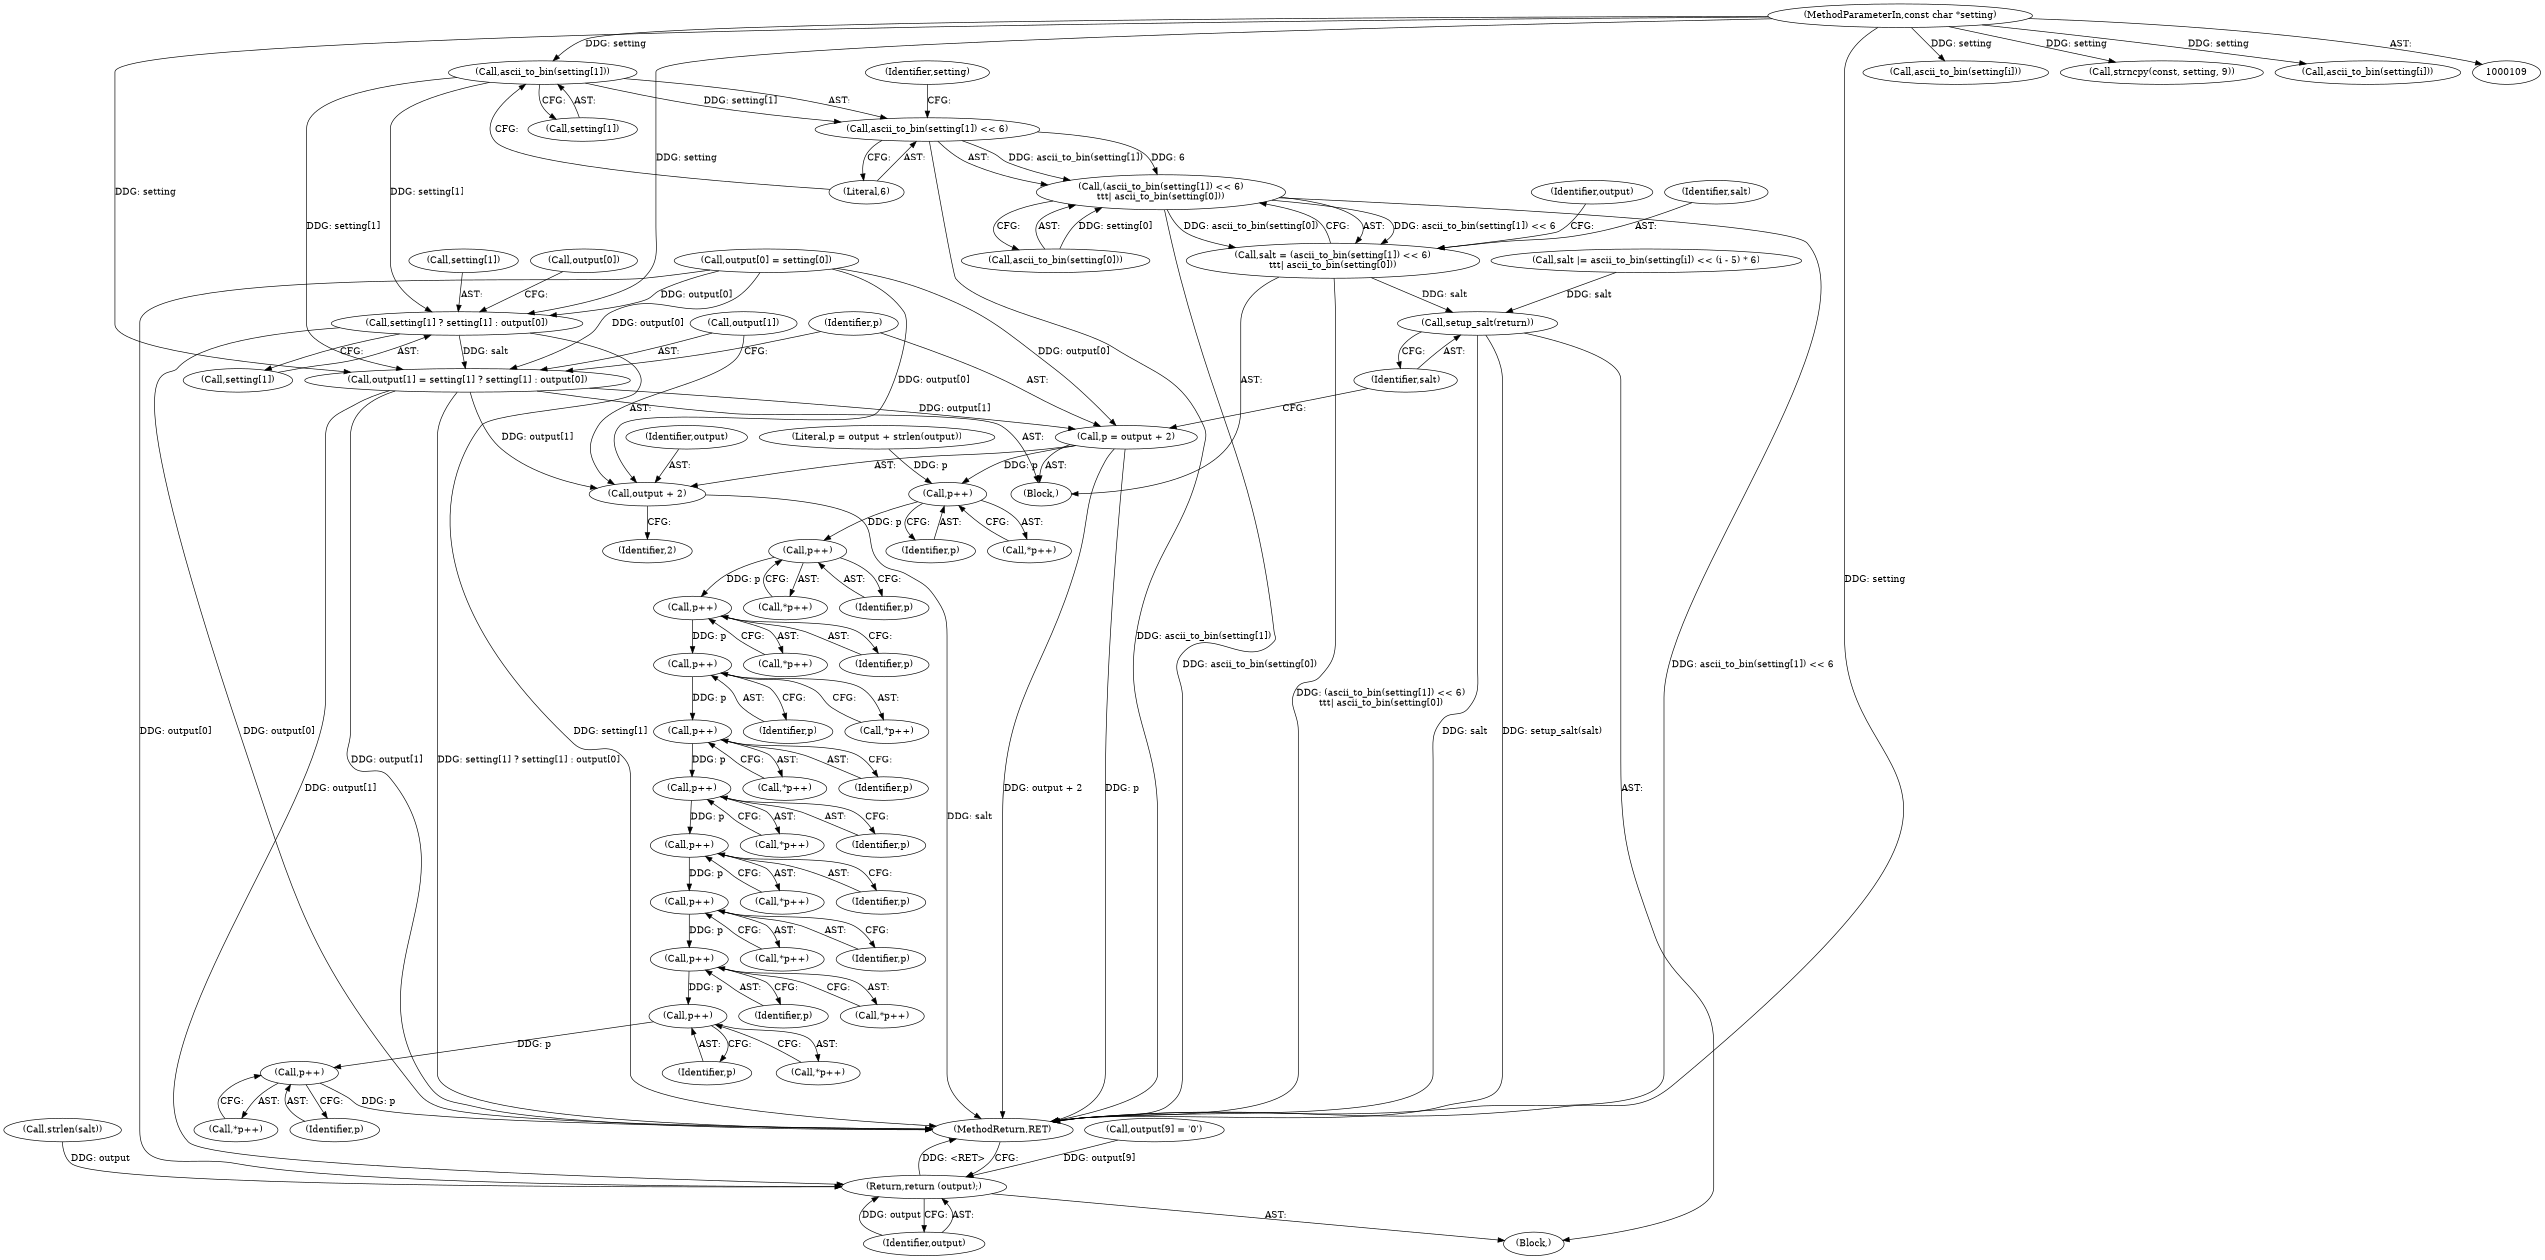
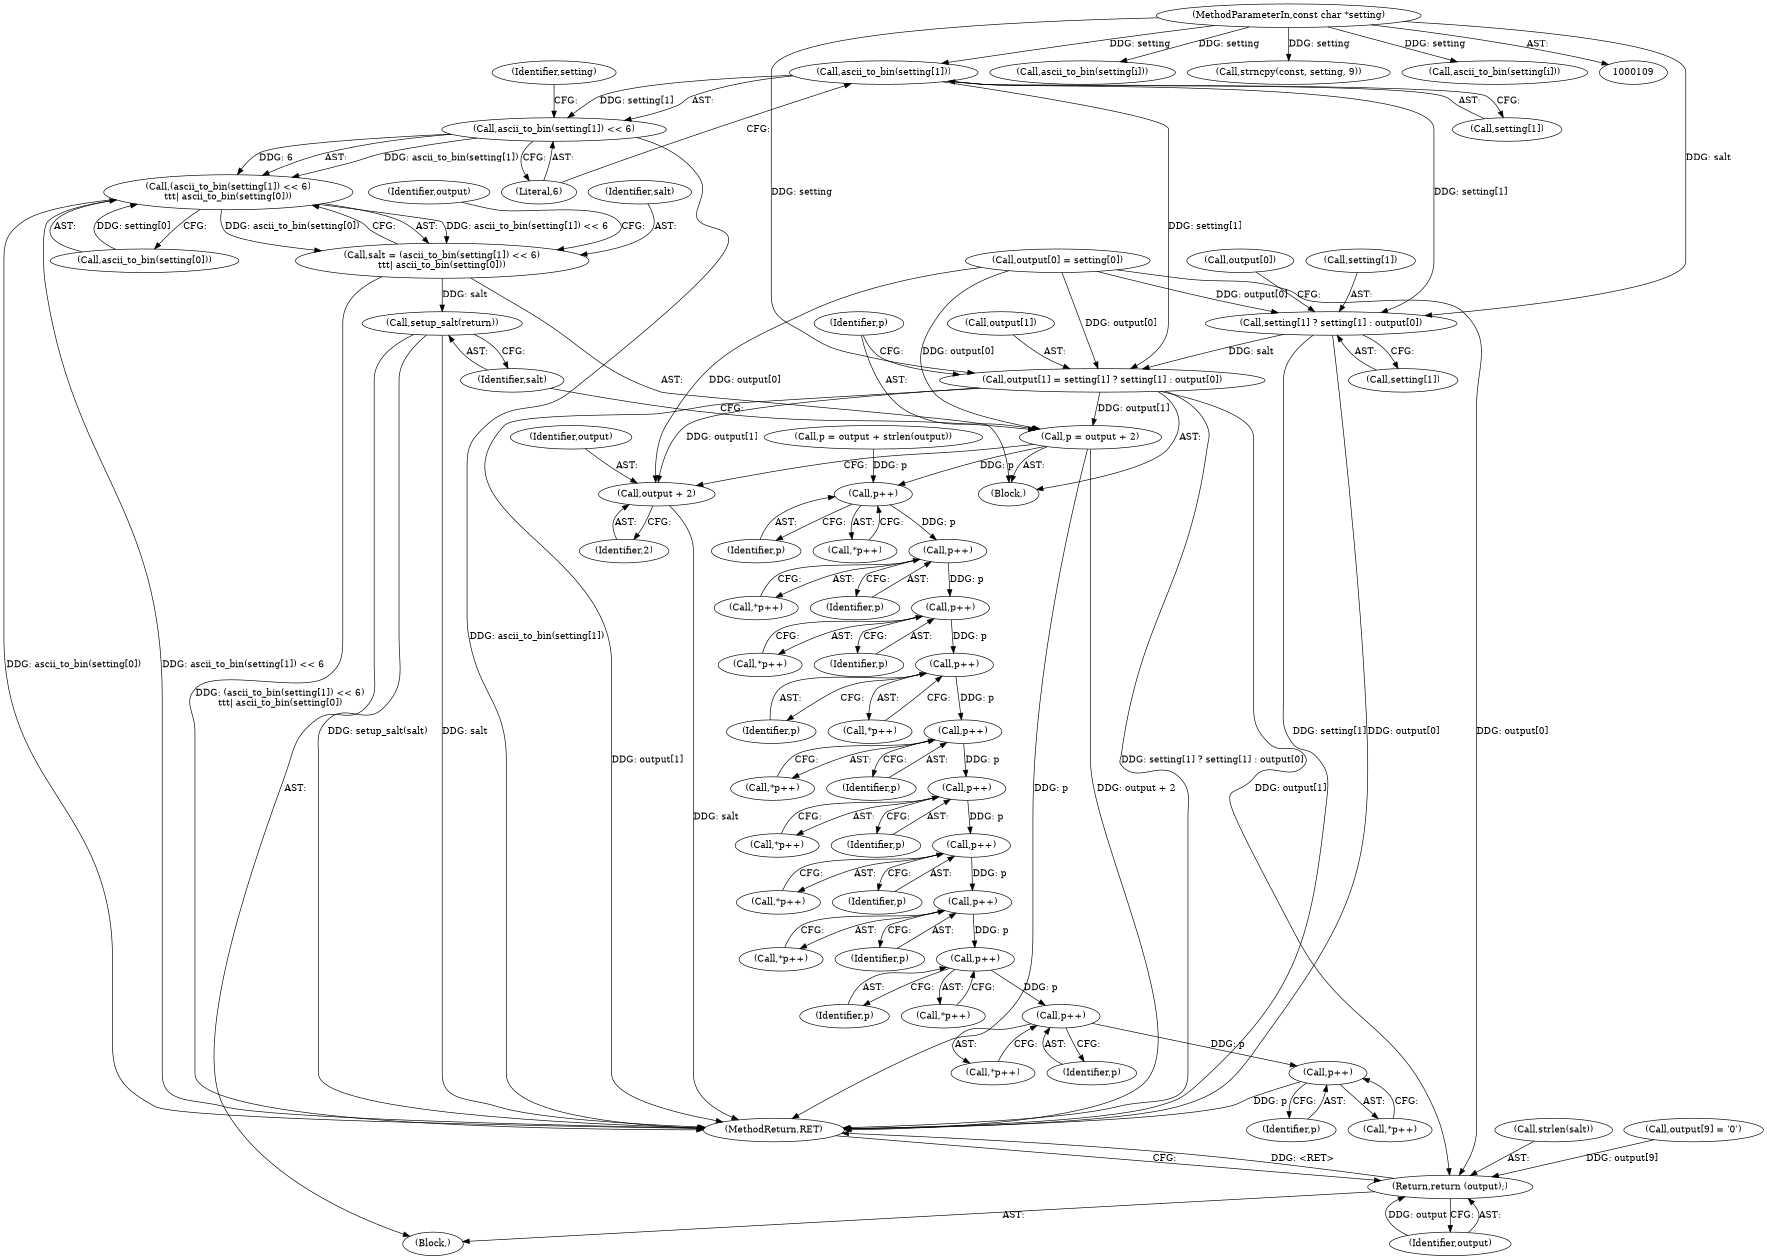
(687, 158) -> (1709, 158)
(1646, 261) -> none
(648, 397) -> (613, 522)
(877, 437) -> (873, 437)
(887, 466) -> (857, 466)
(1869, 891) -> none
(101, 1159) -> (1520, 1159)
